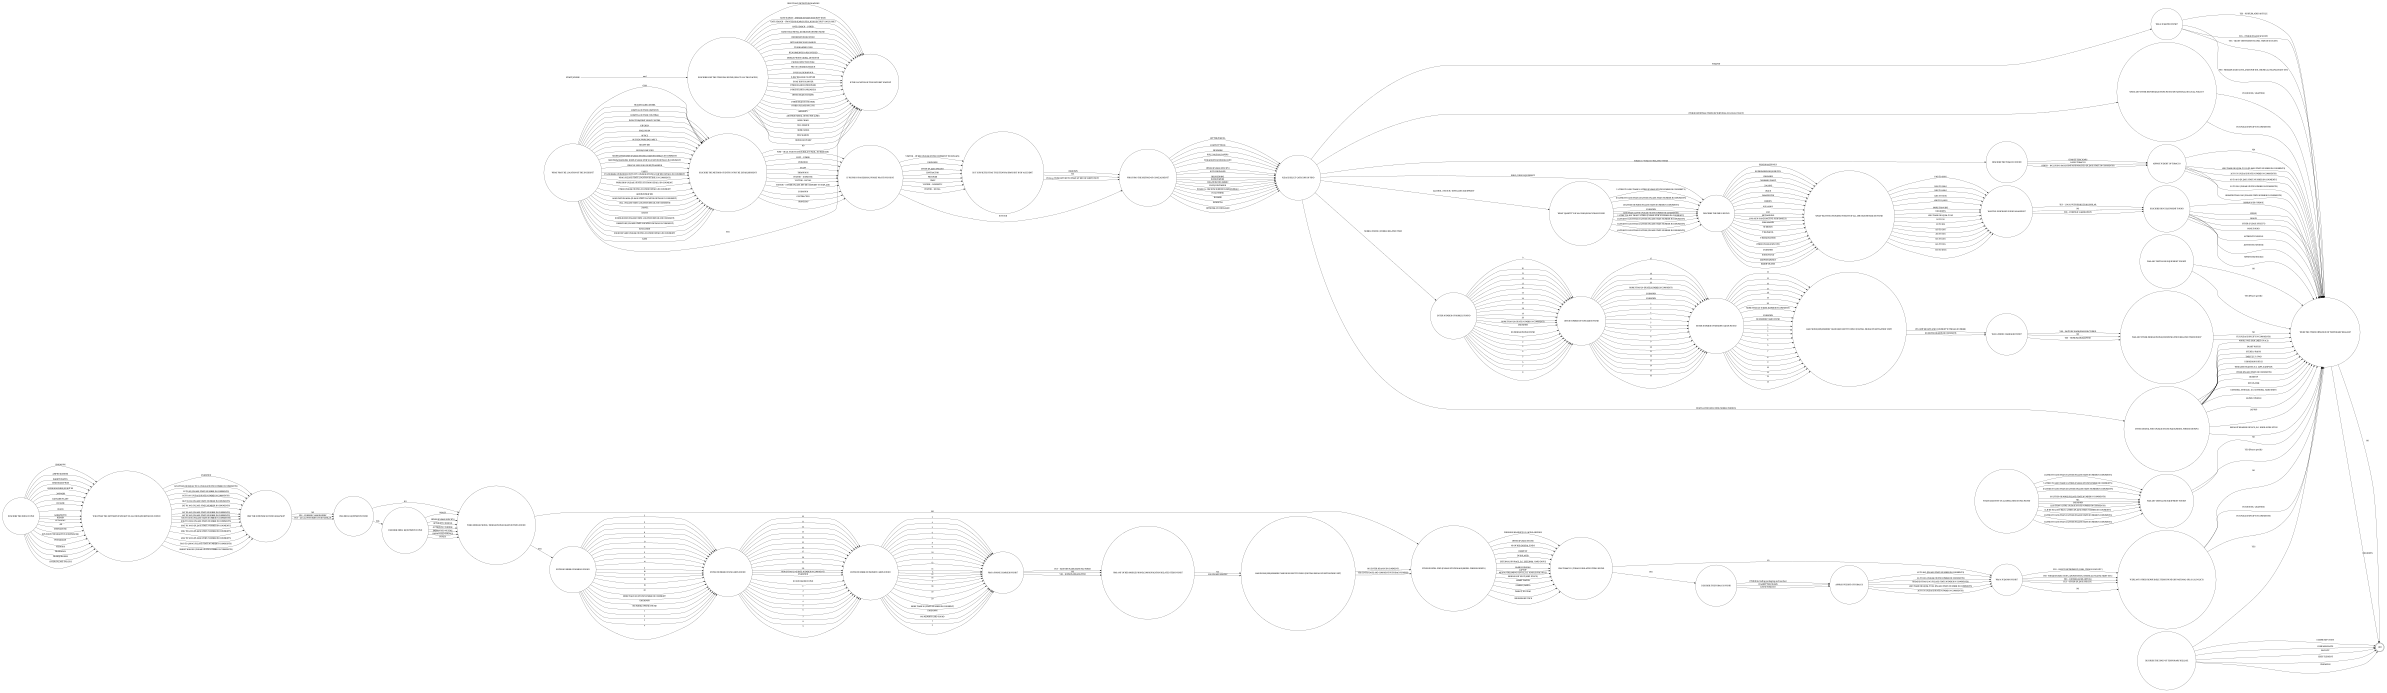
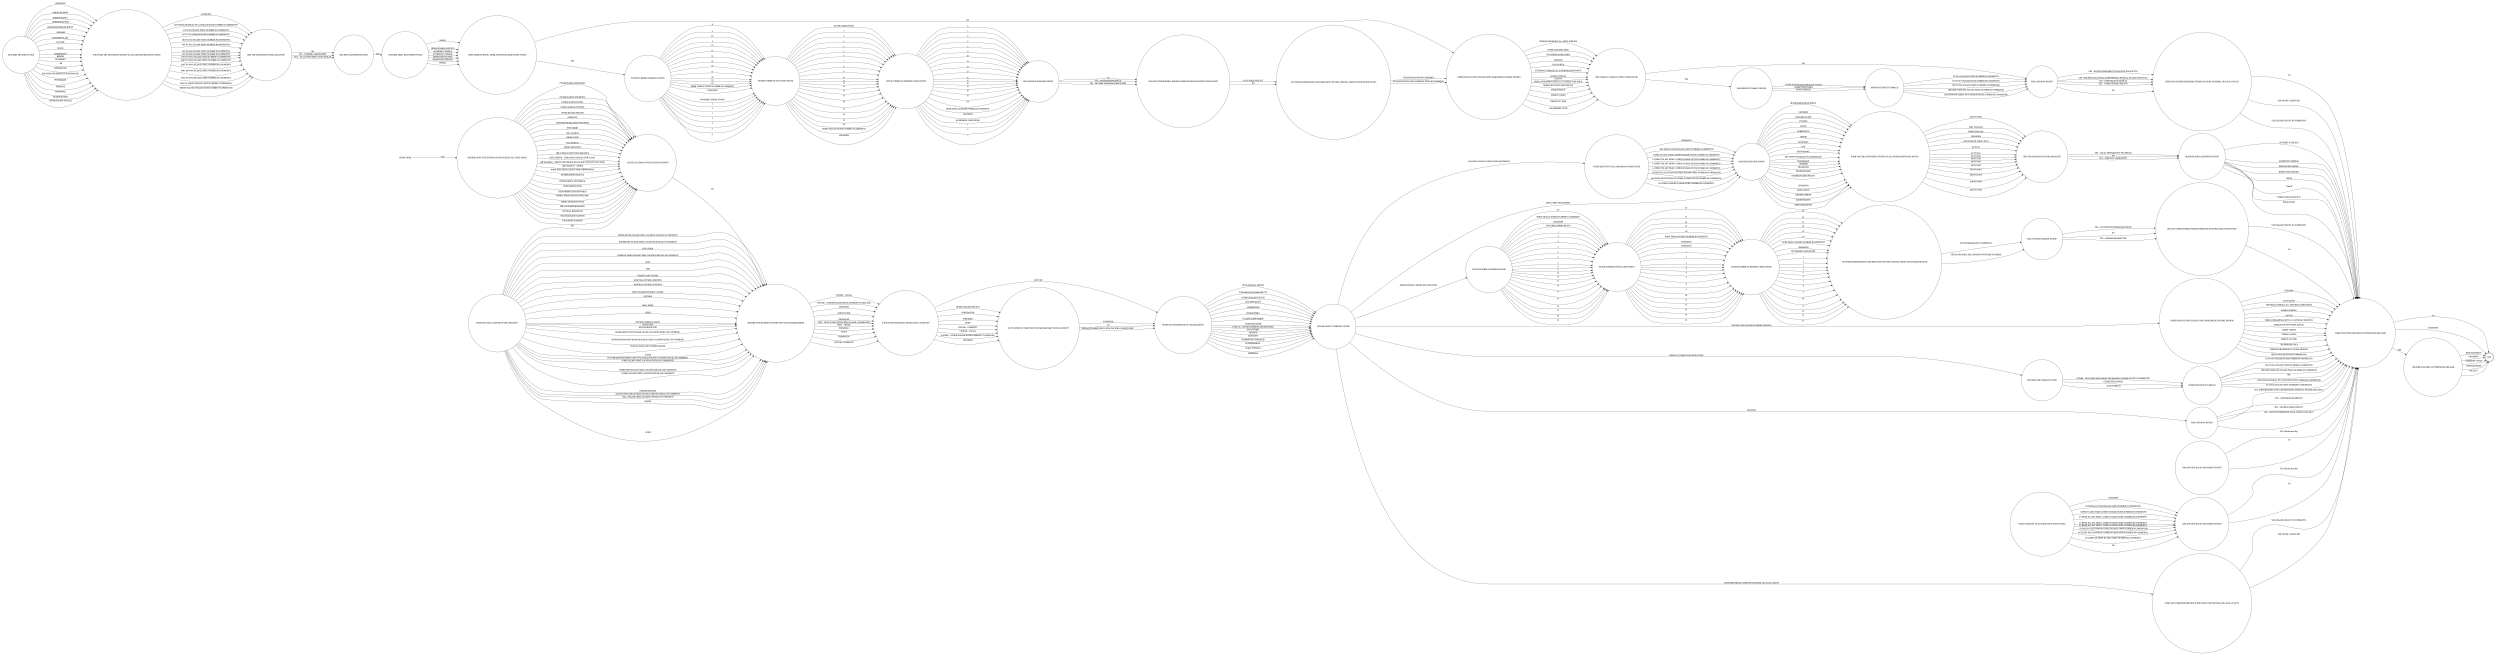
(573, 77) -> (405, 158)
(820, 150) -> (728, 223)
(415, 503) -> none
(2295, 527) -> (2399, 351)
(1581, 568) -> (1617, 77)
